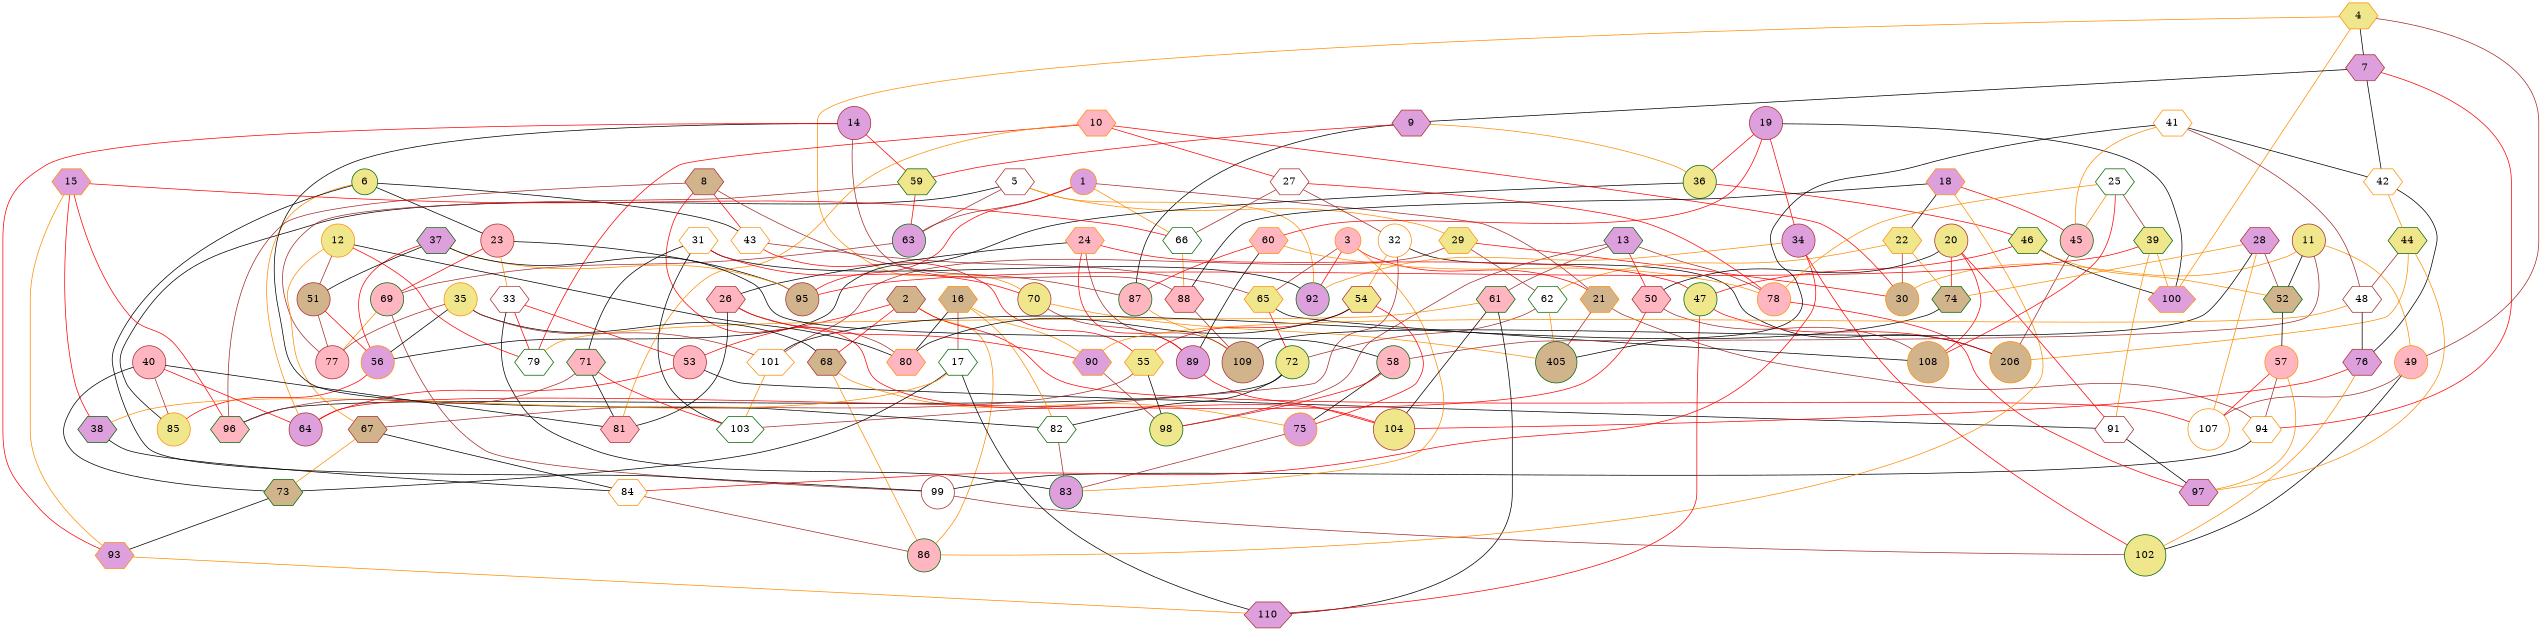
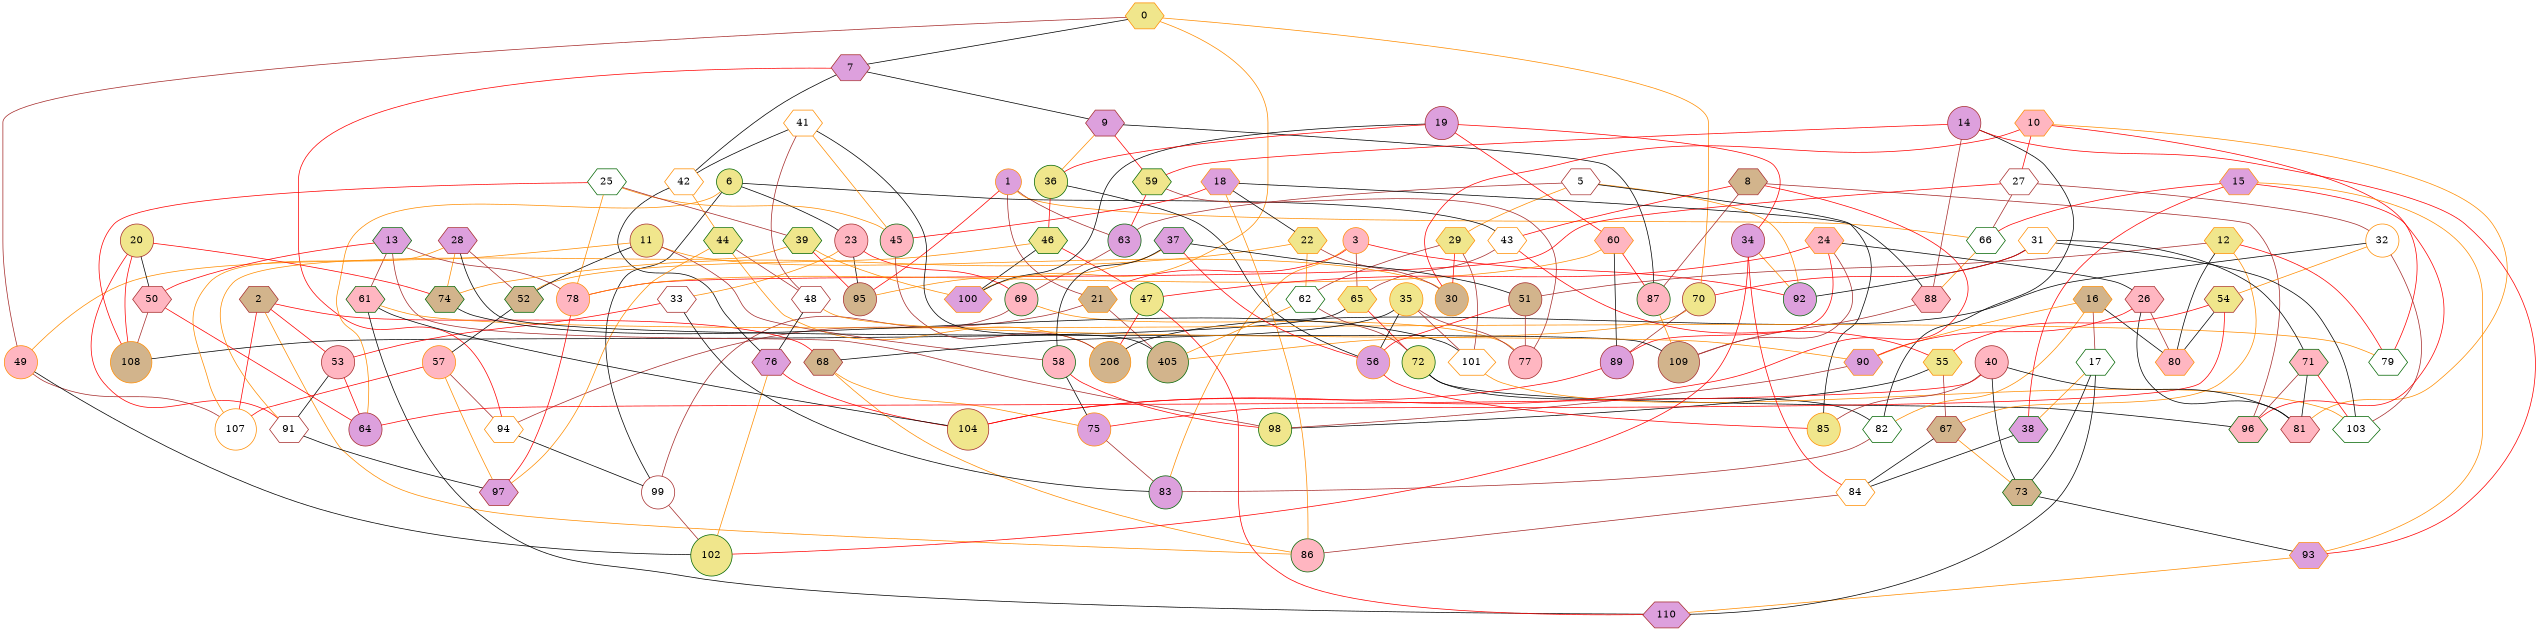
(2359, 16) -> (1145, 16)
(338, 241) -> (2224, 241)
(522, 332) -> none
